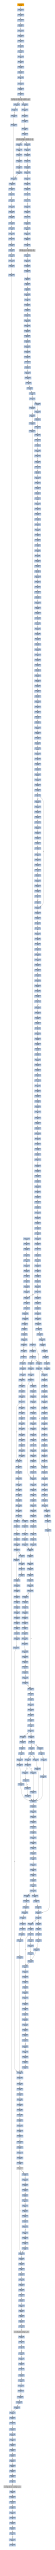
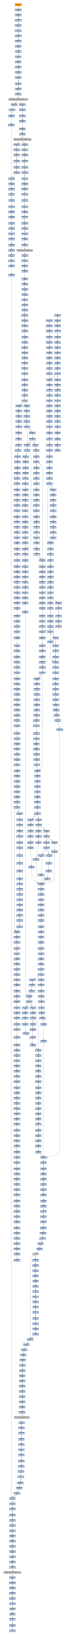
(38, 1228) -> none
